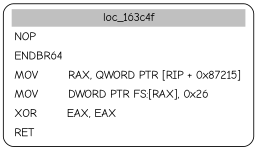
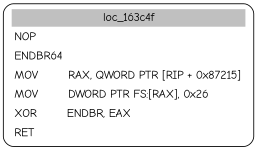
(66, 114) -> (73, 114)
